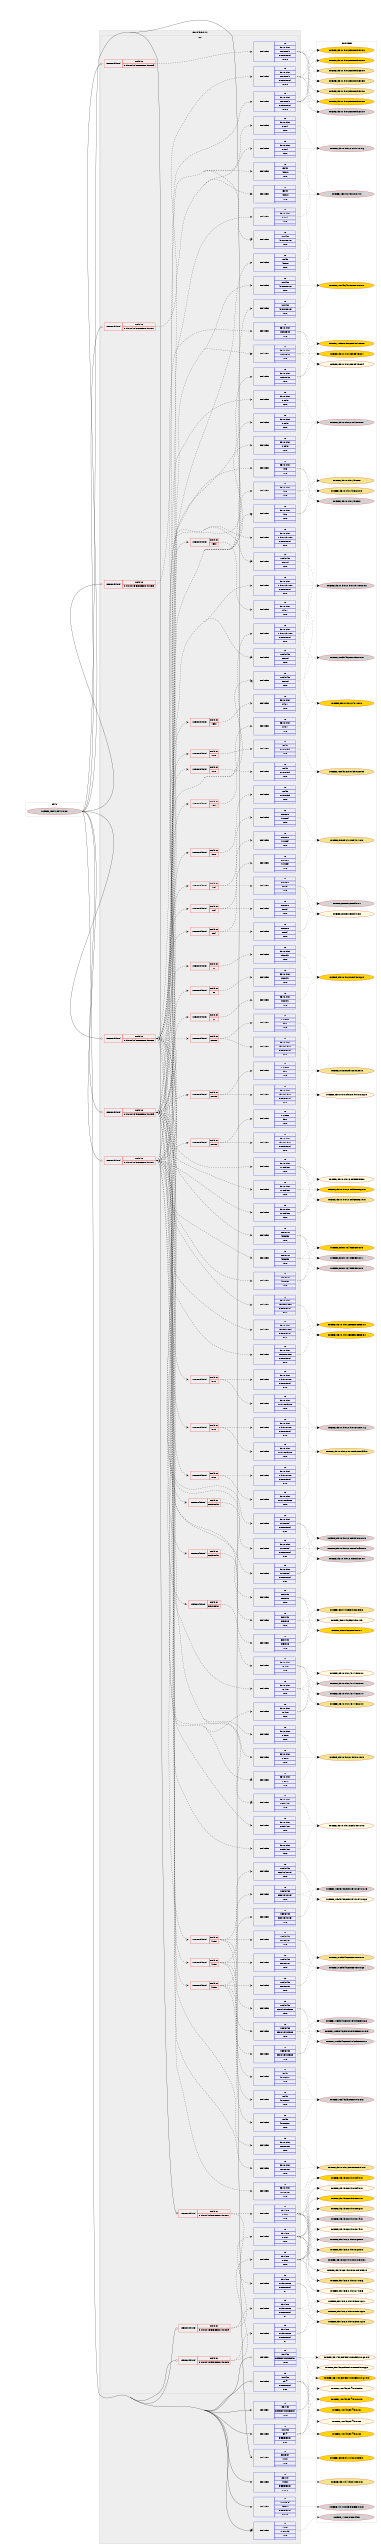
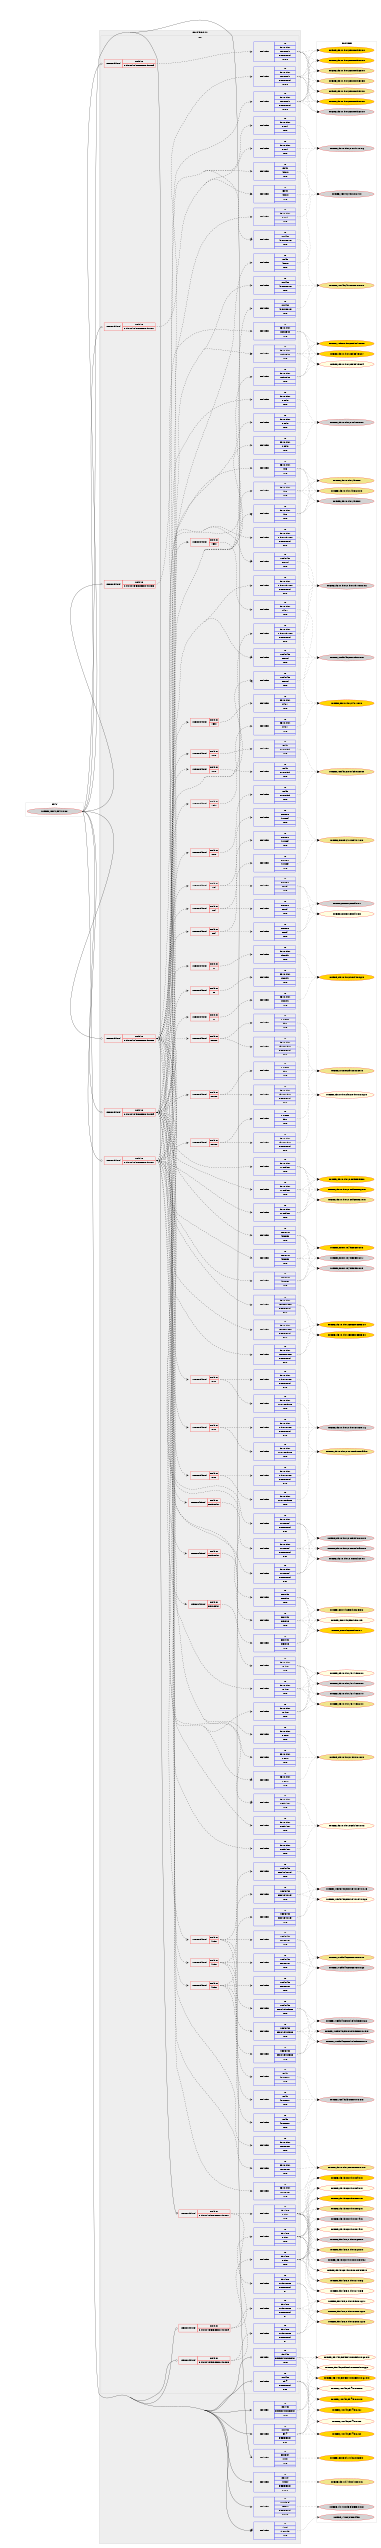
(347, 285) -> (347, 285)
(347, 1179) -> (347, 1179)
